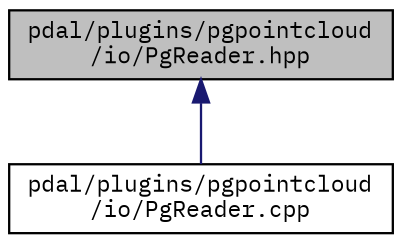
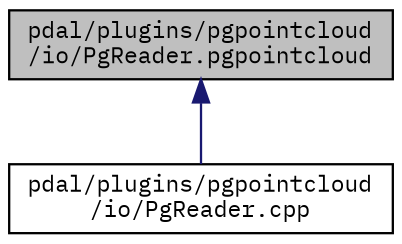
(201, 45) -> (201, 45)
